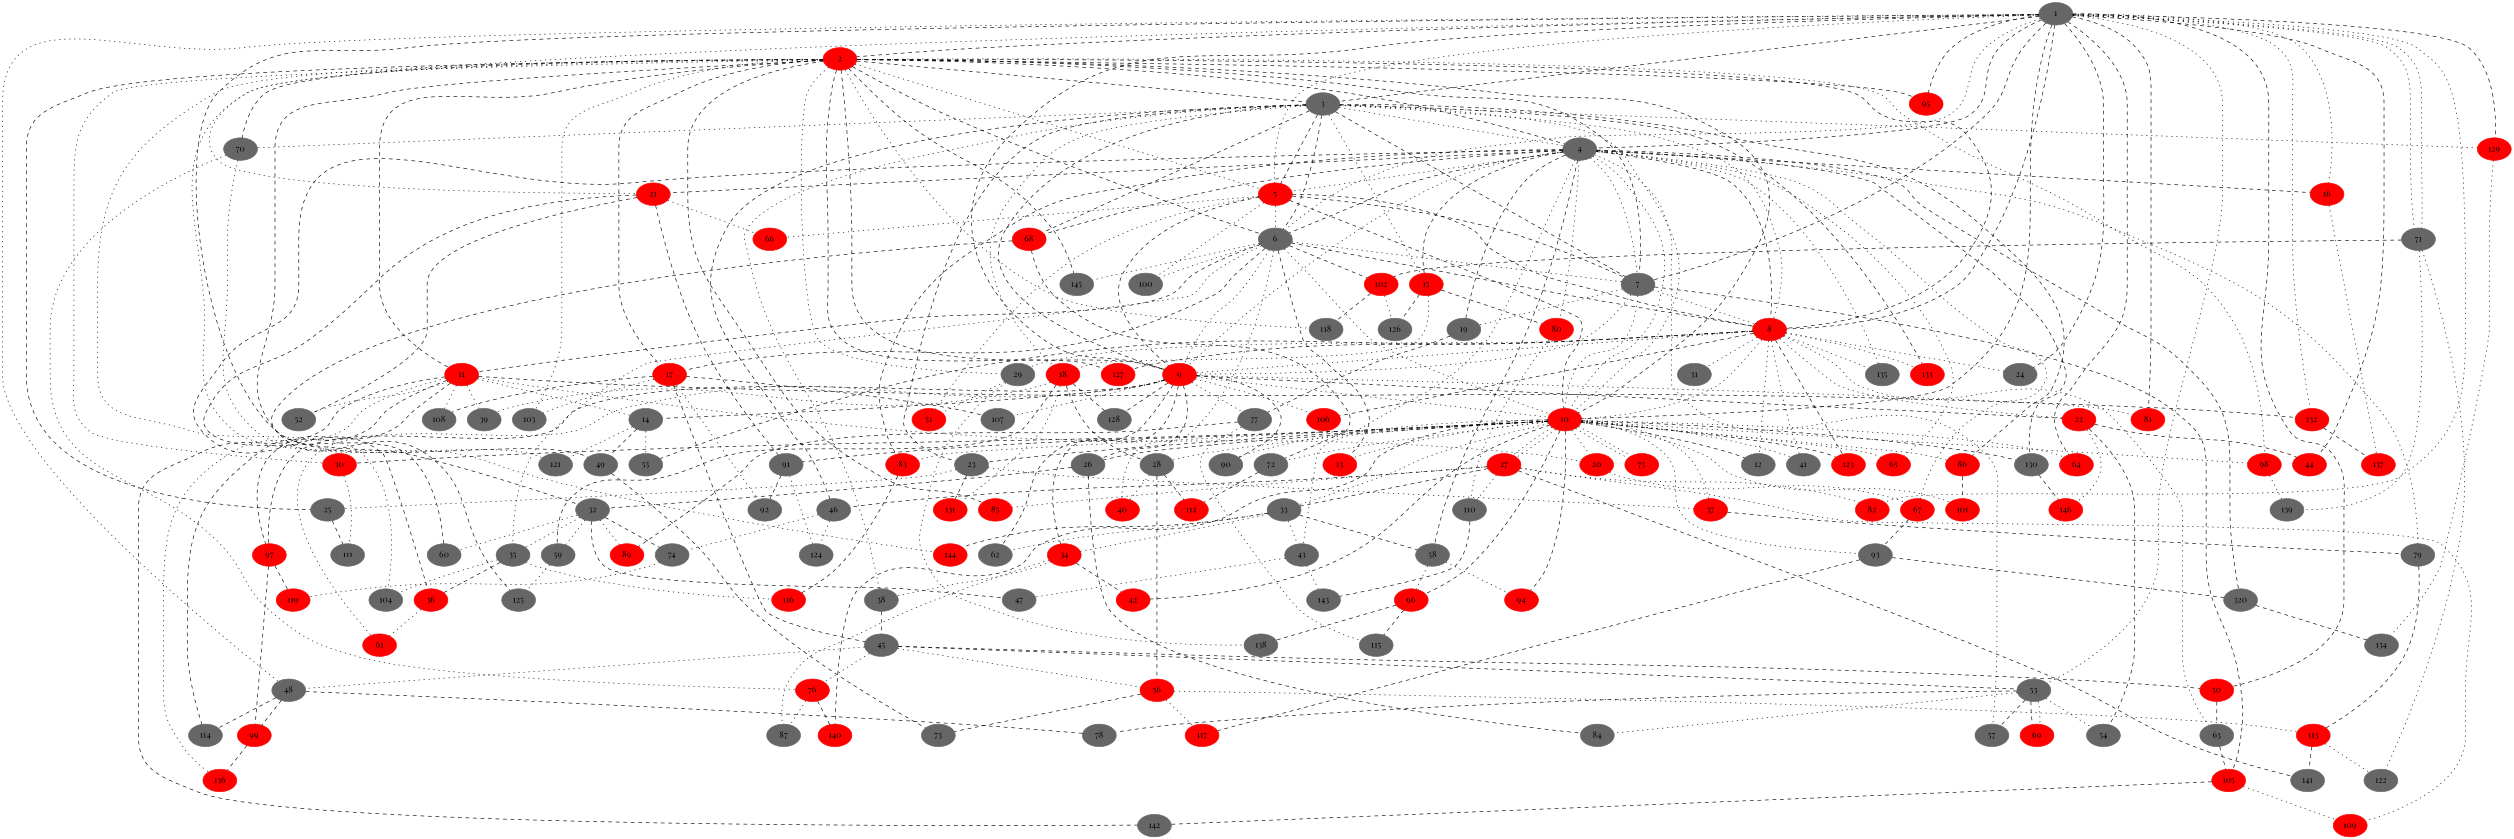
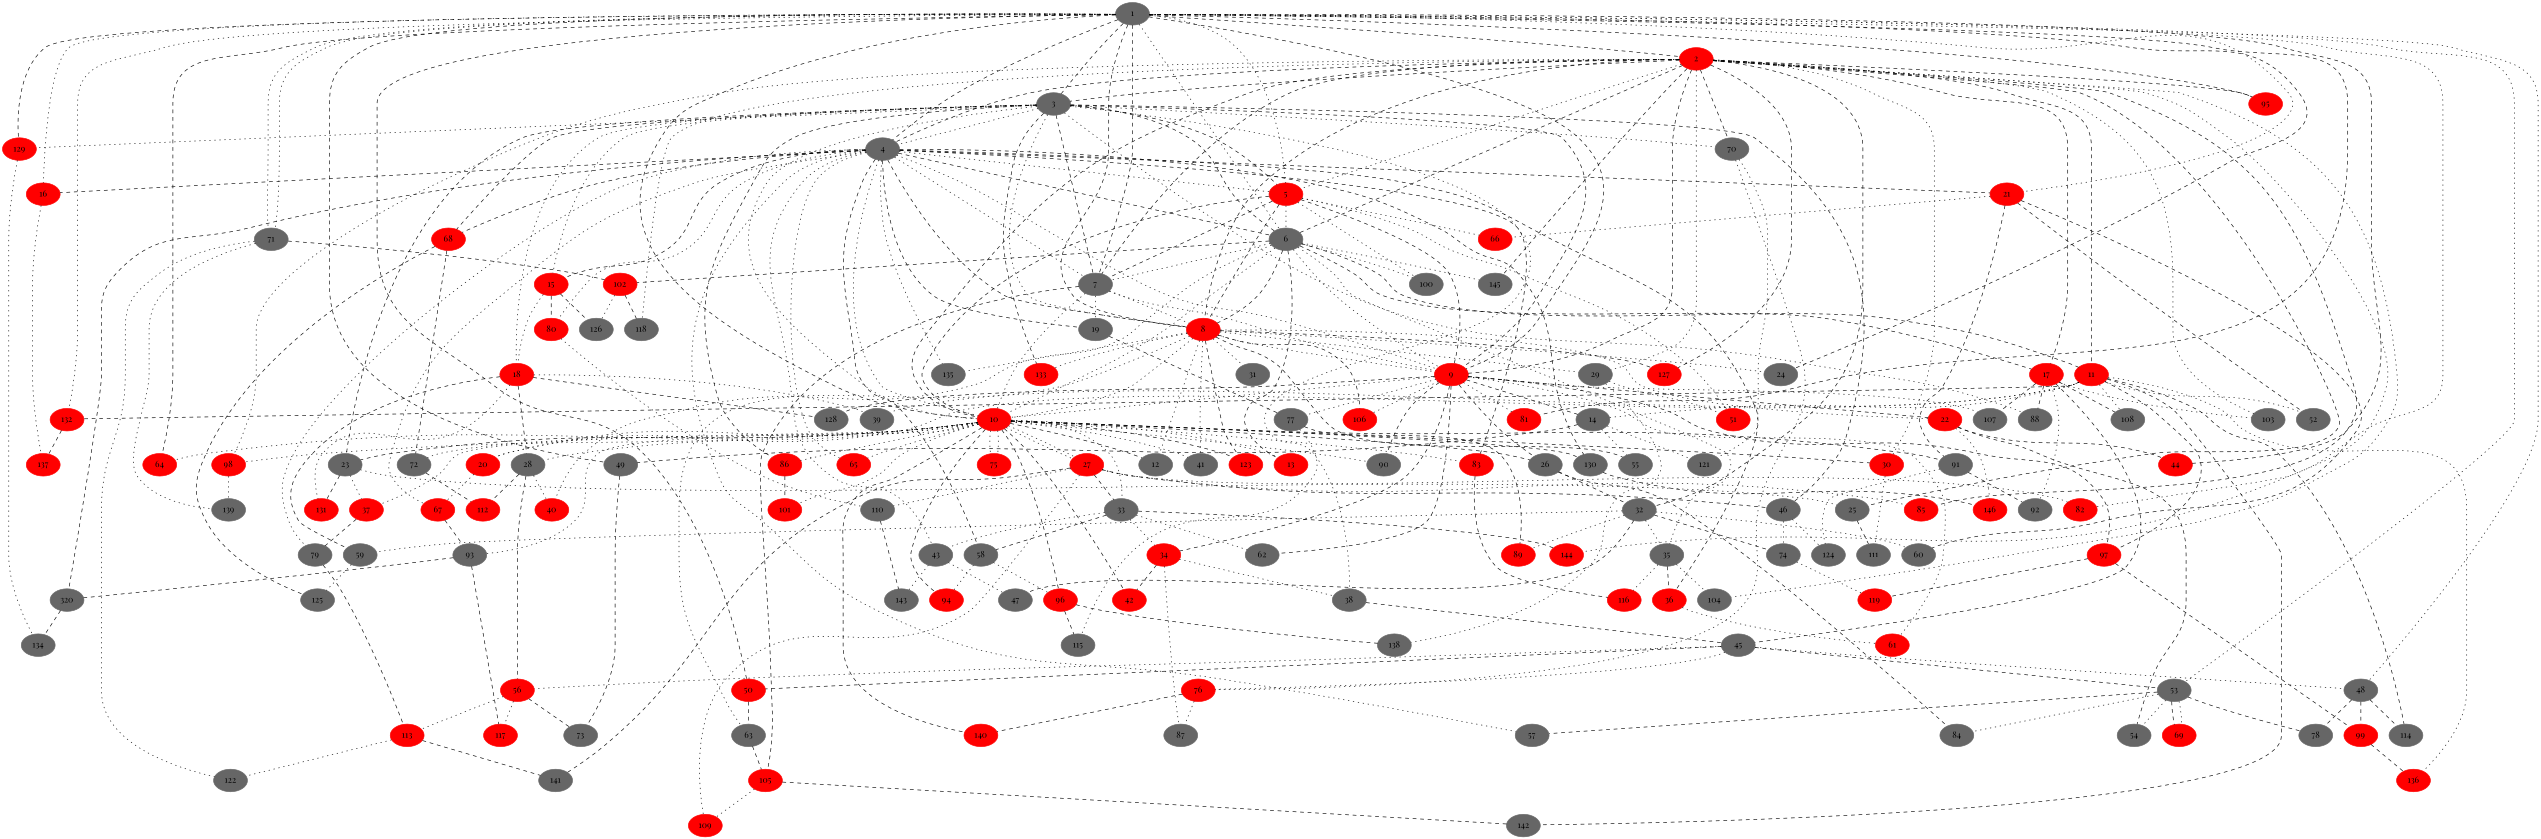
none -> (2035, 420)
